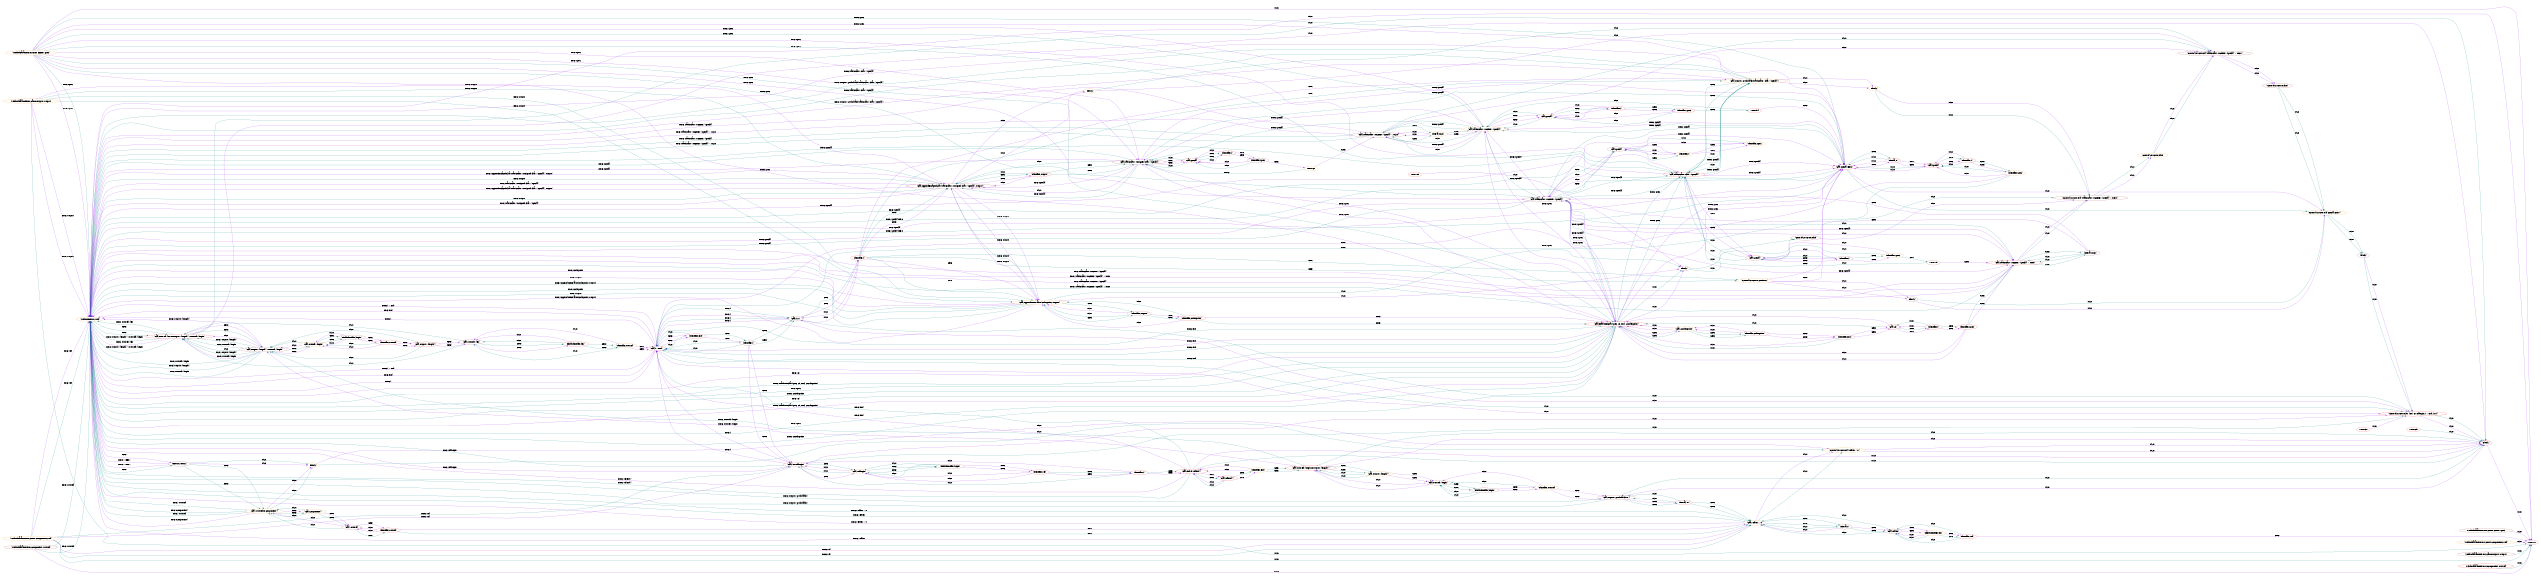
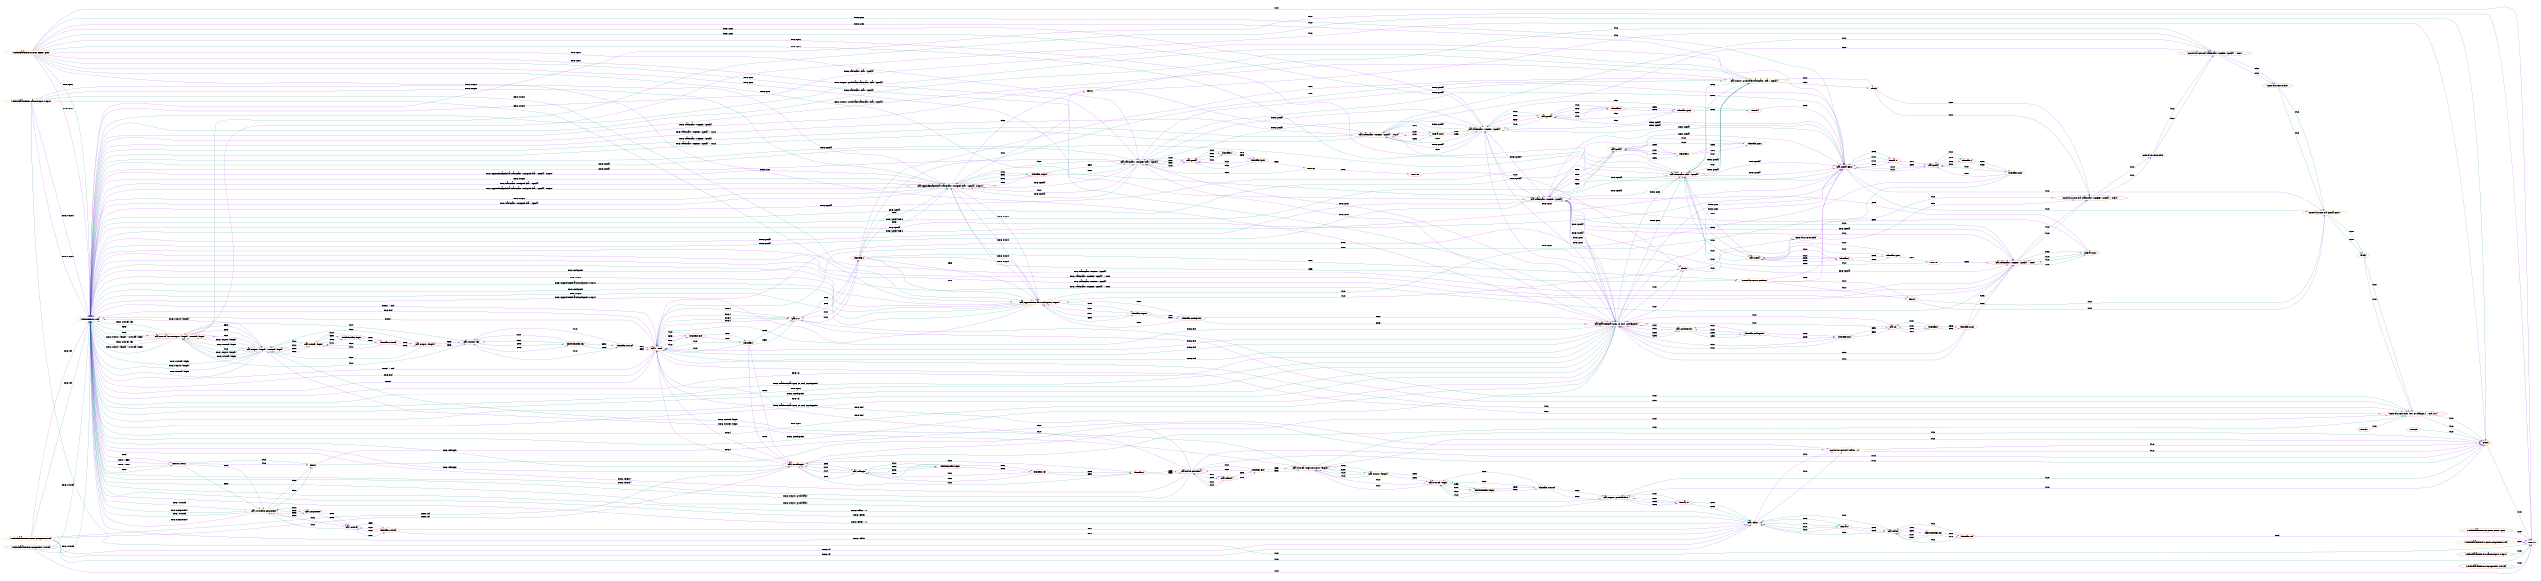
(1342, 153) -> (1362, 171)
(1227, 173) -> (1227, 173)
(1191, 471) -> (1191, 471)
(1277, 571) -> (1277, 571)
